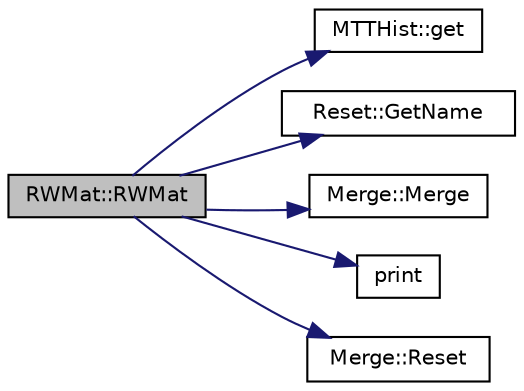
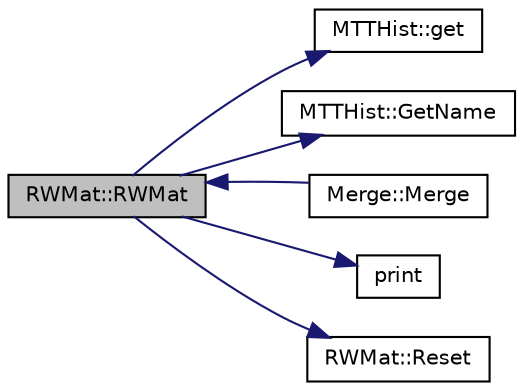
(398, 113) -> (398, 113)
(247, 210) -> (268, 182)
(398, 359) -> (398, 359)
